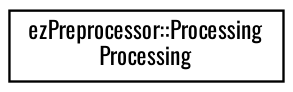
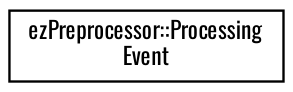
(146, 46) -> (146, 46)
